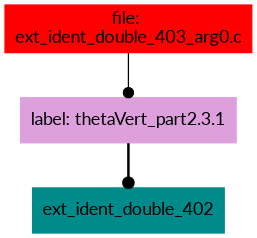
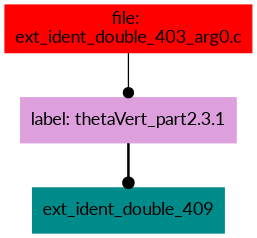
(128, 210) -> (128, 210)
